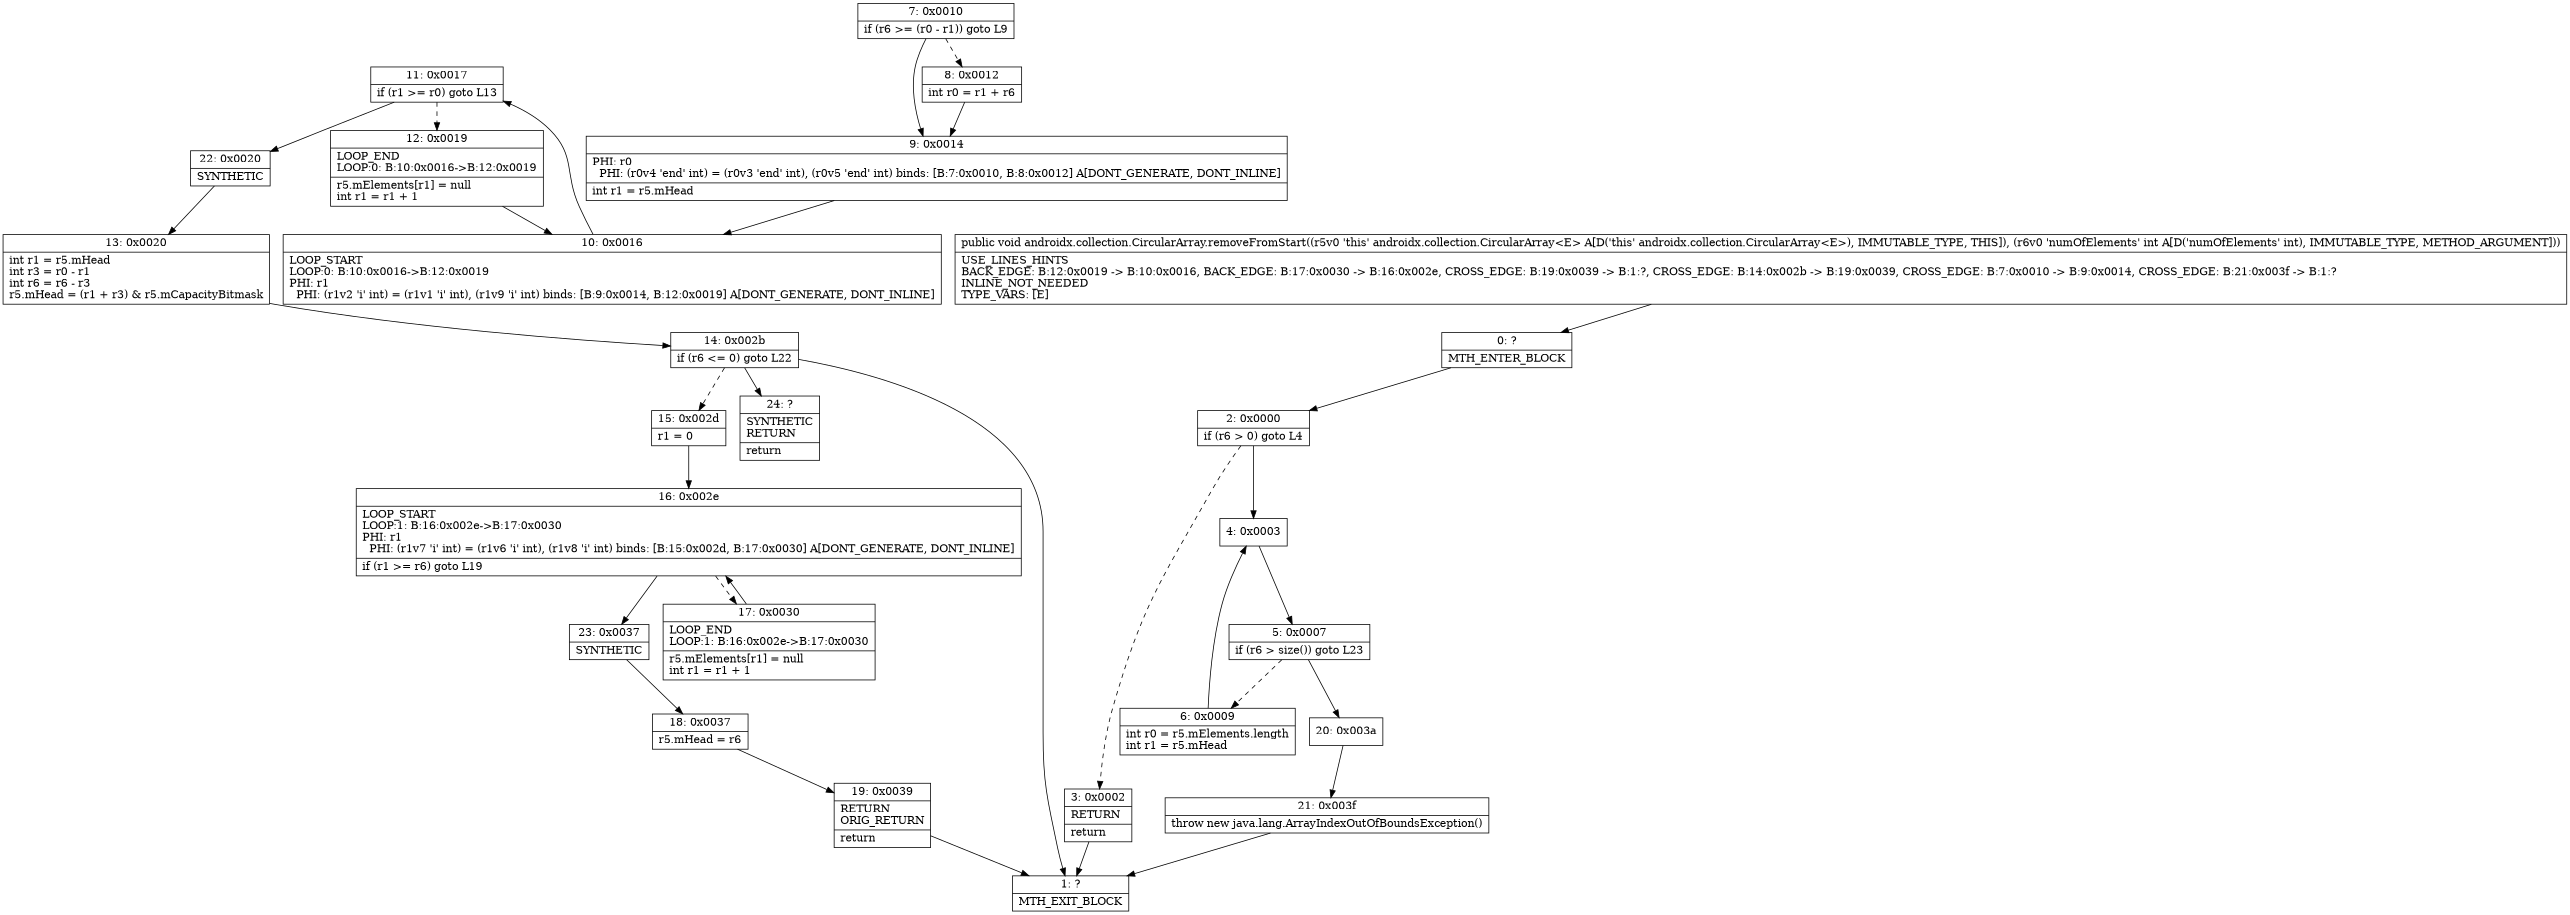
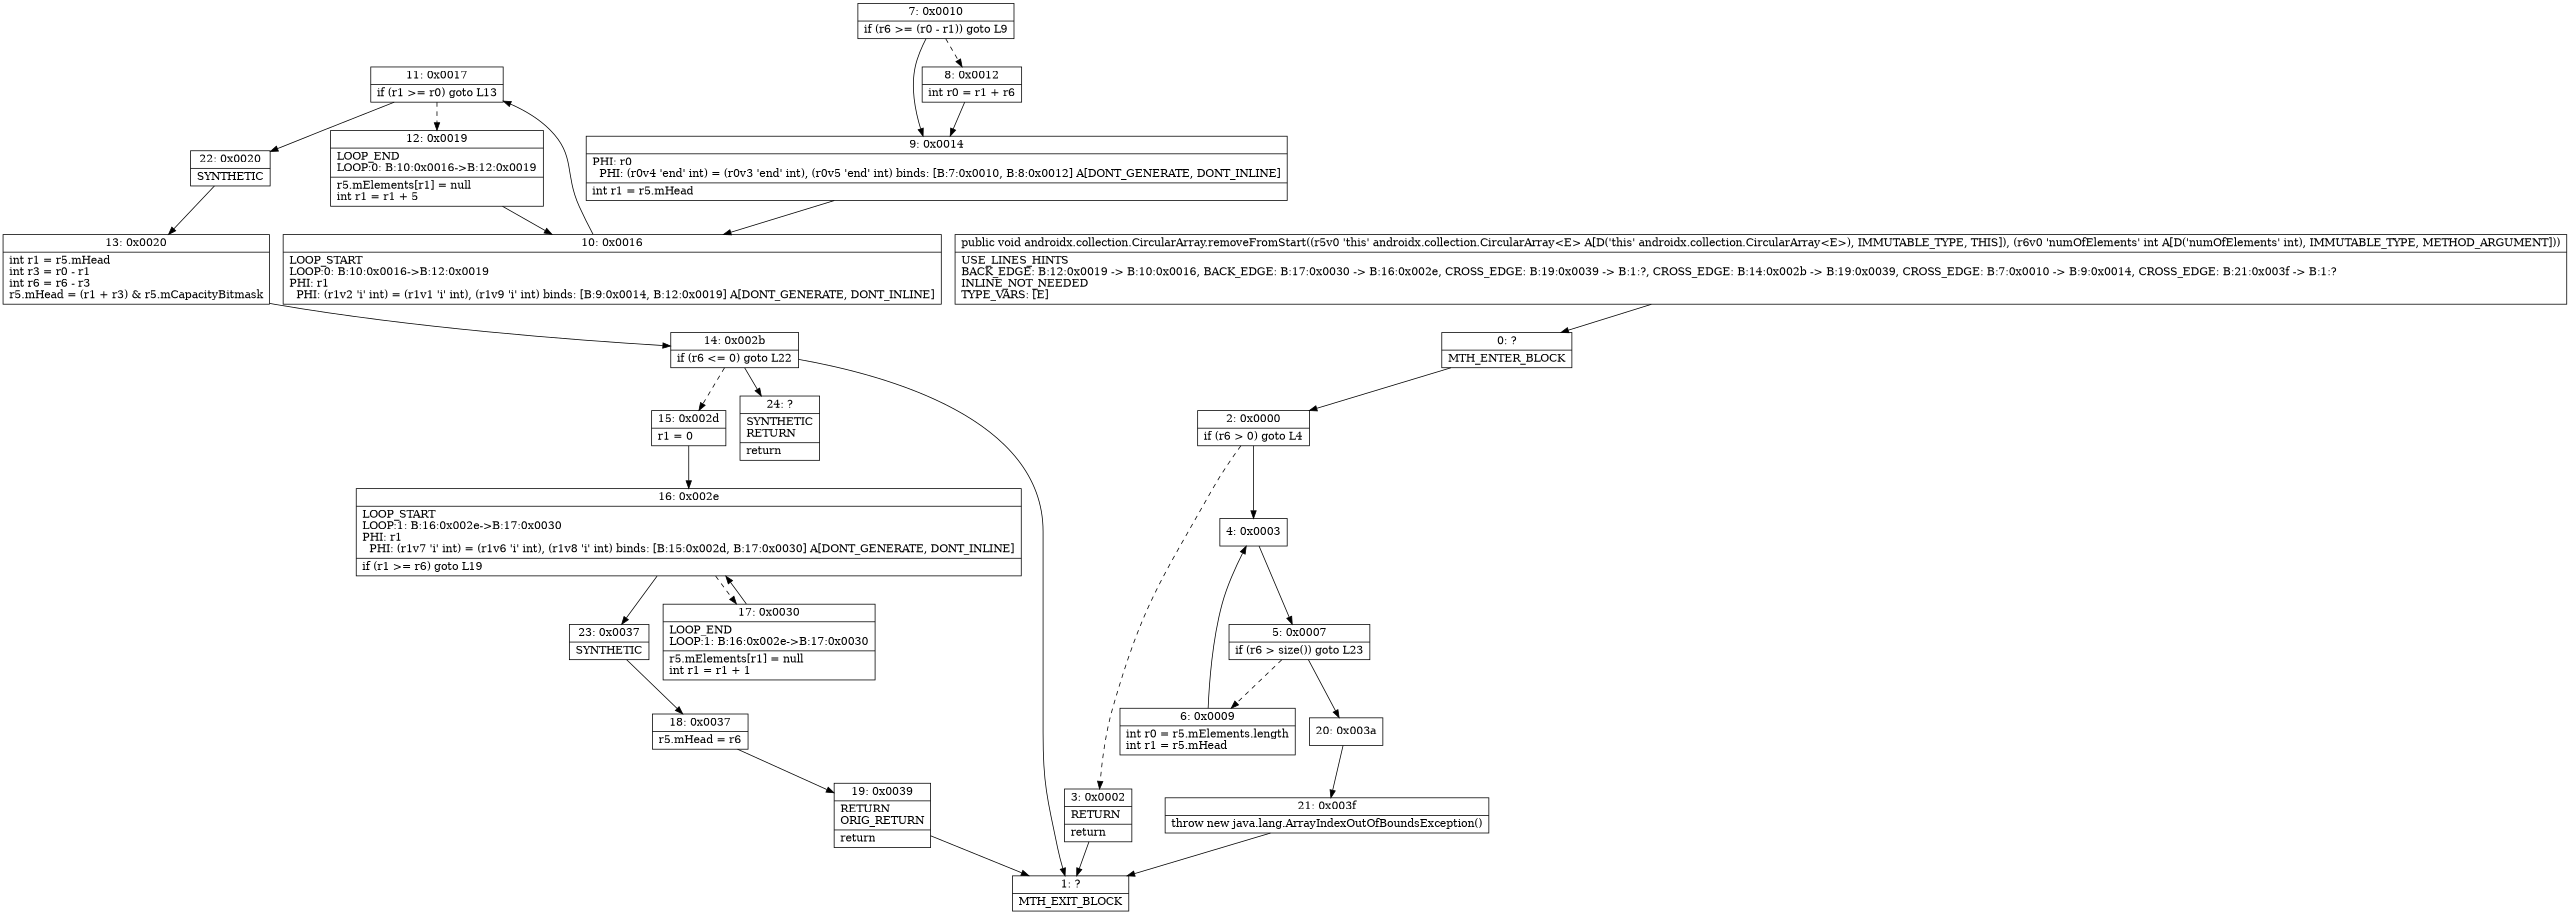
(378, 197) -> (378, 197)
